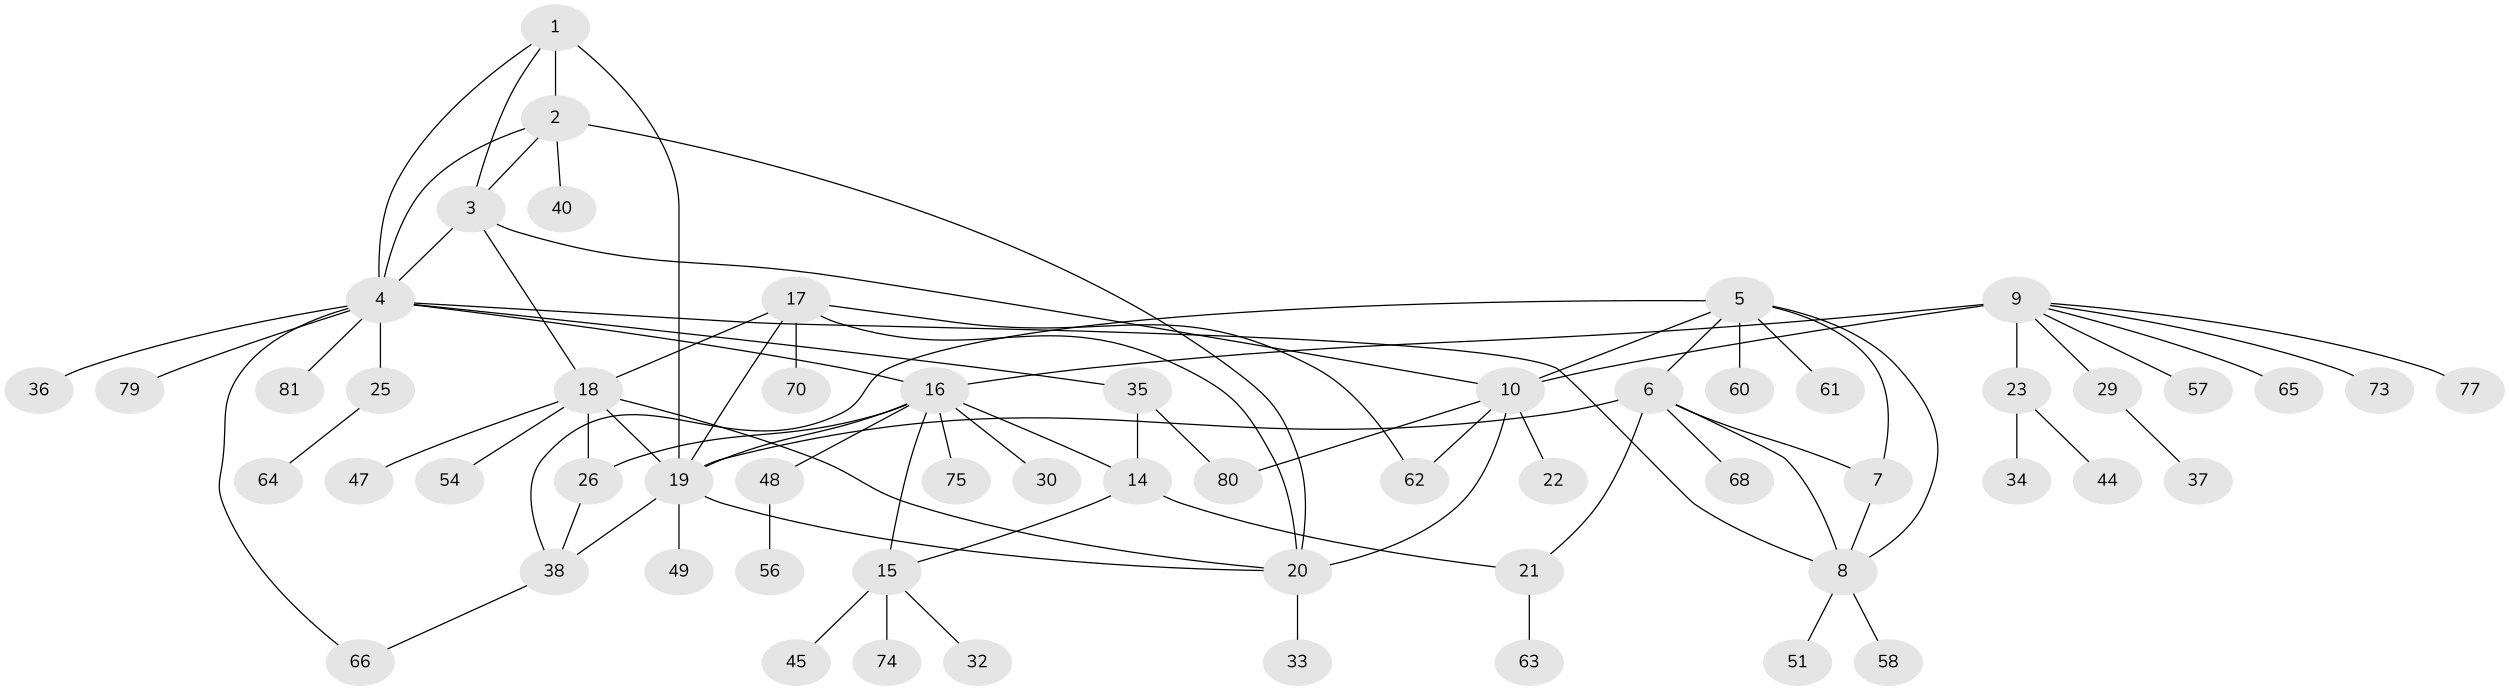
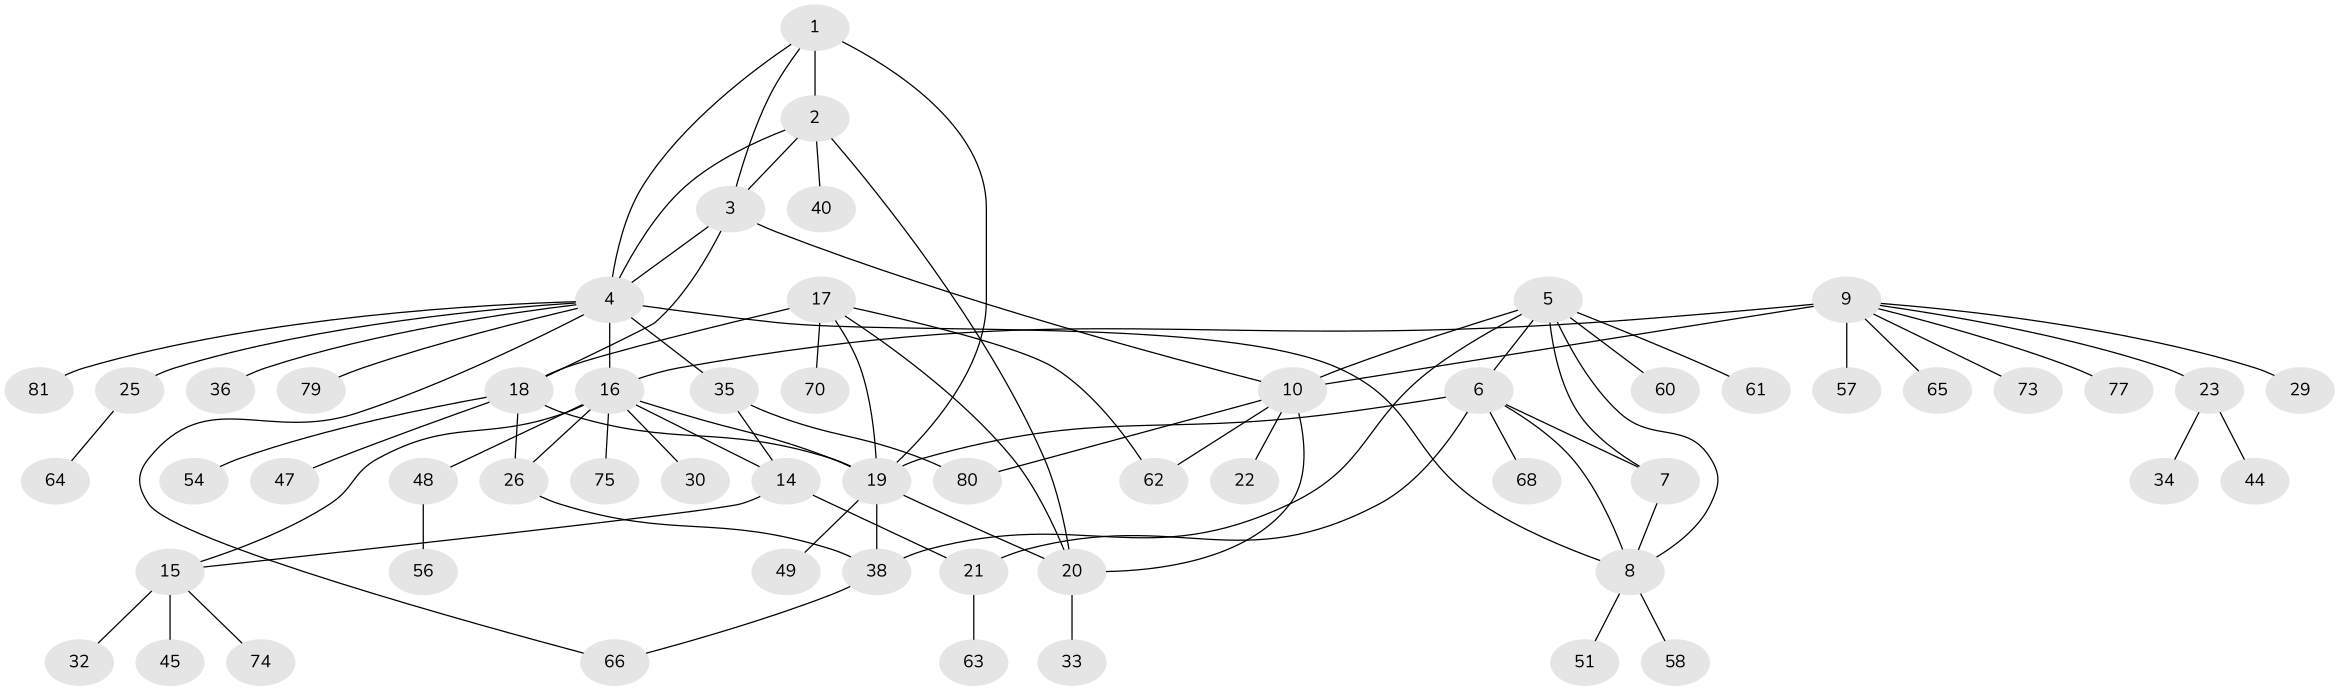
(2198, 481) -> none
(934, 511) -> none
